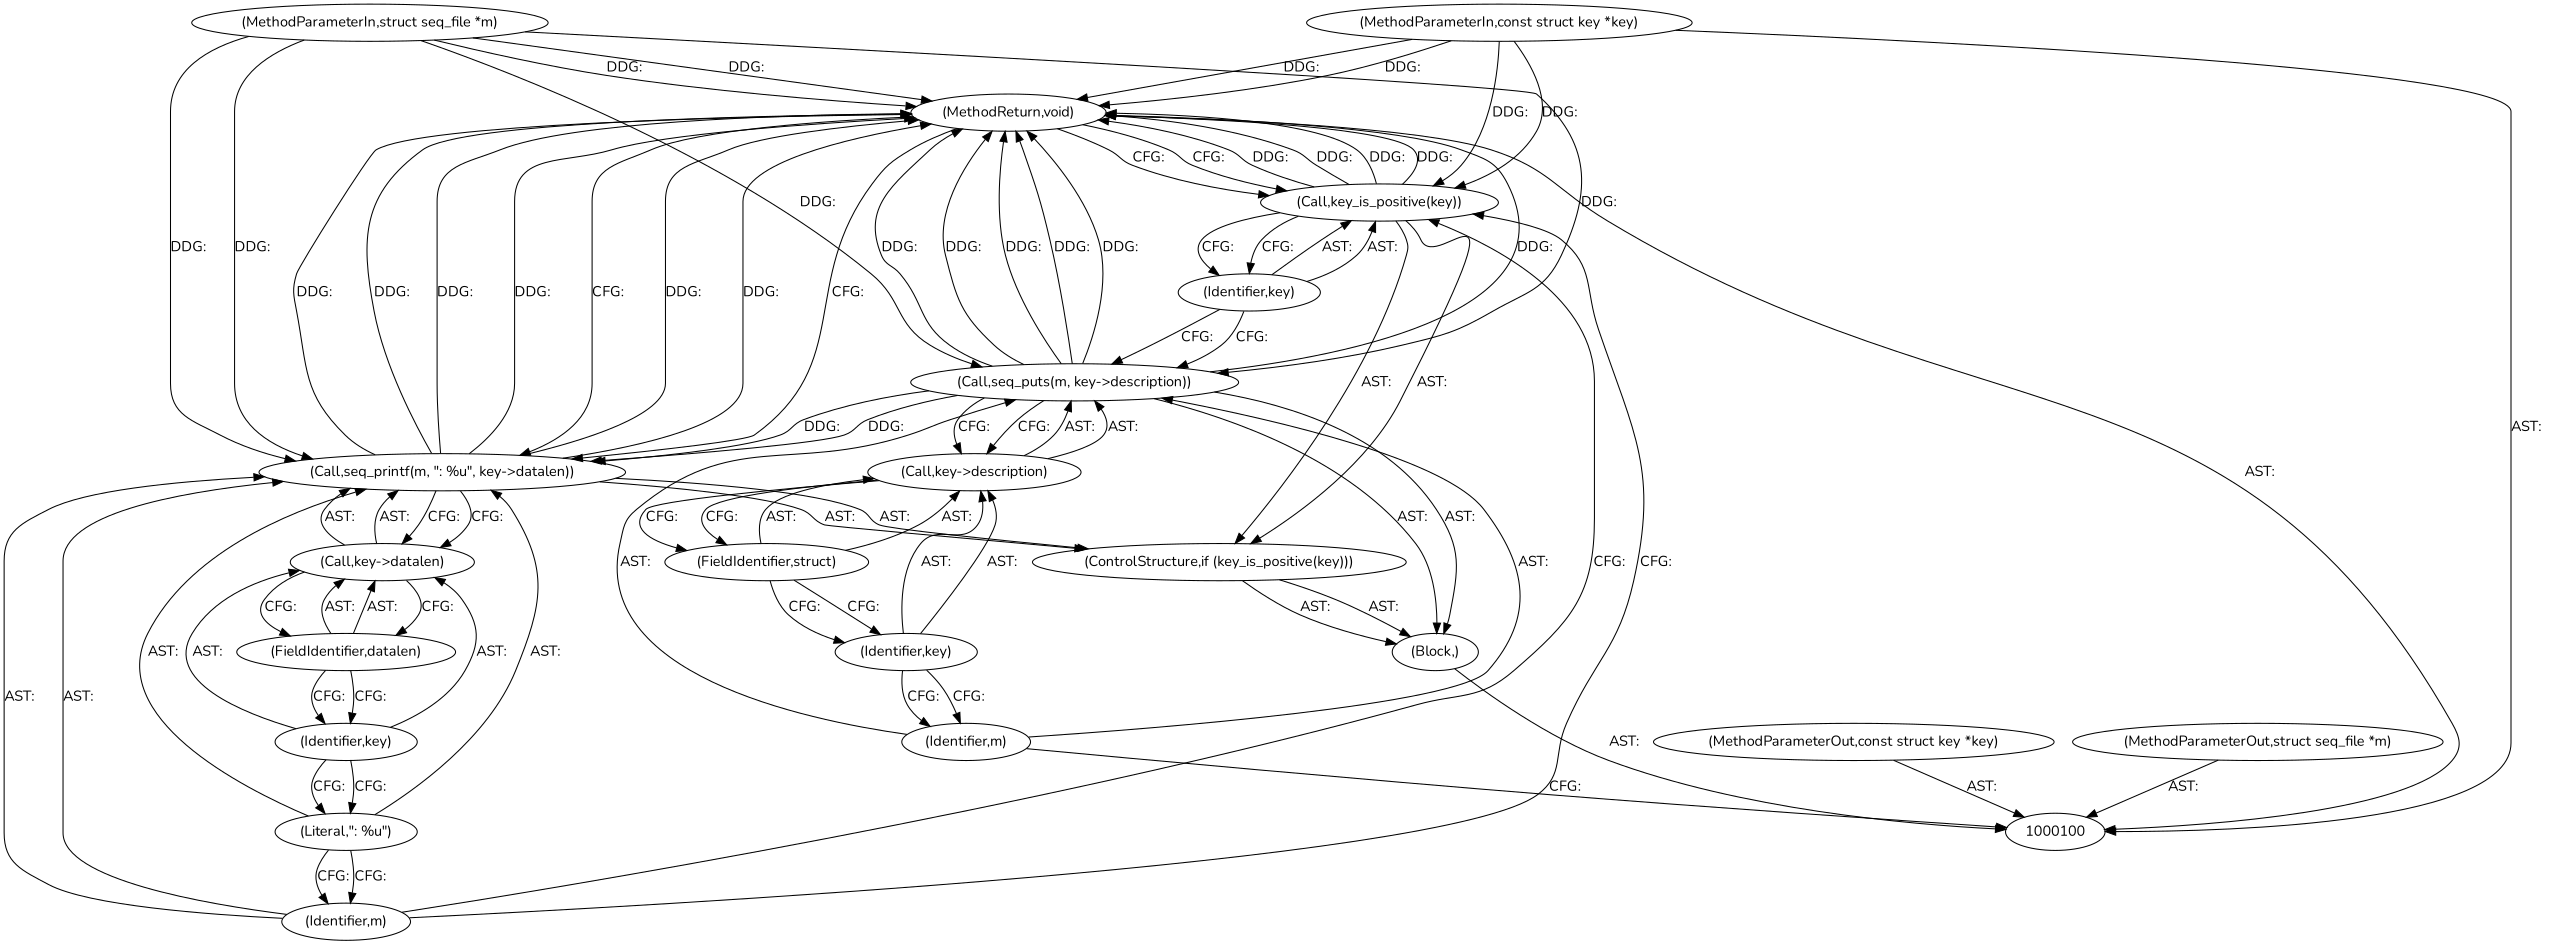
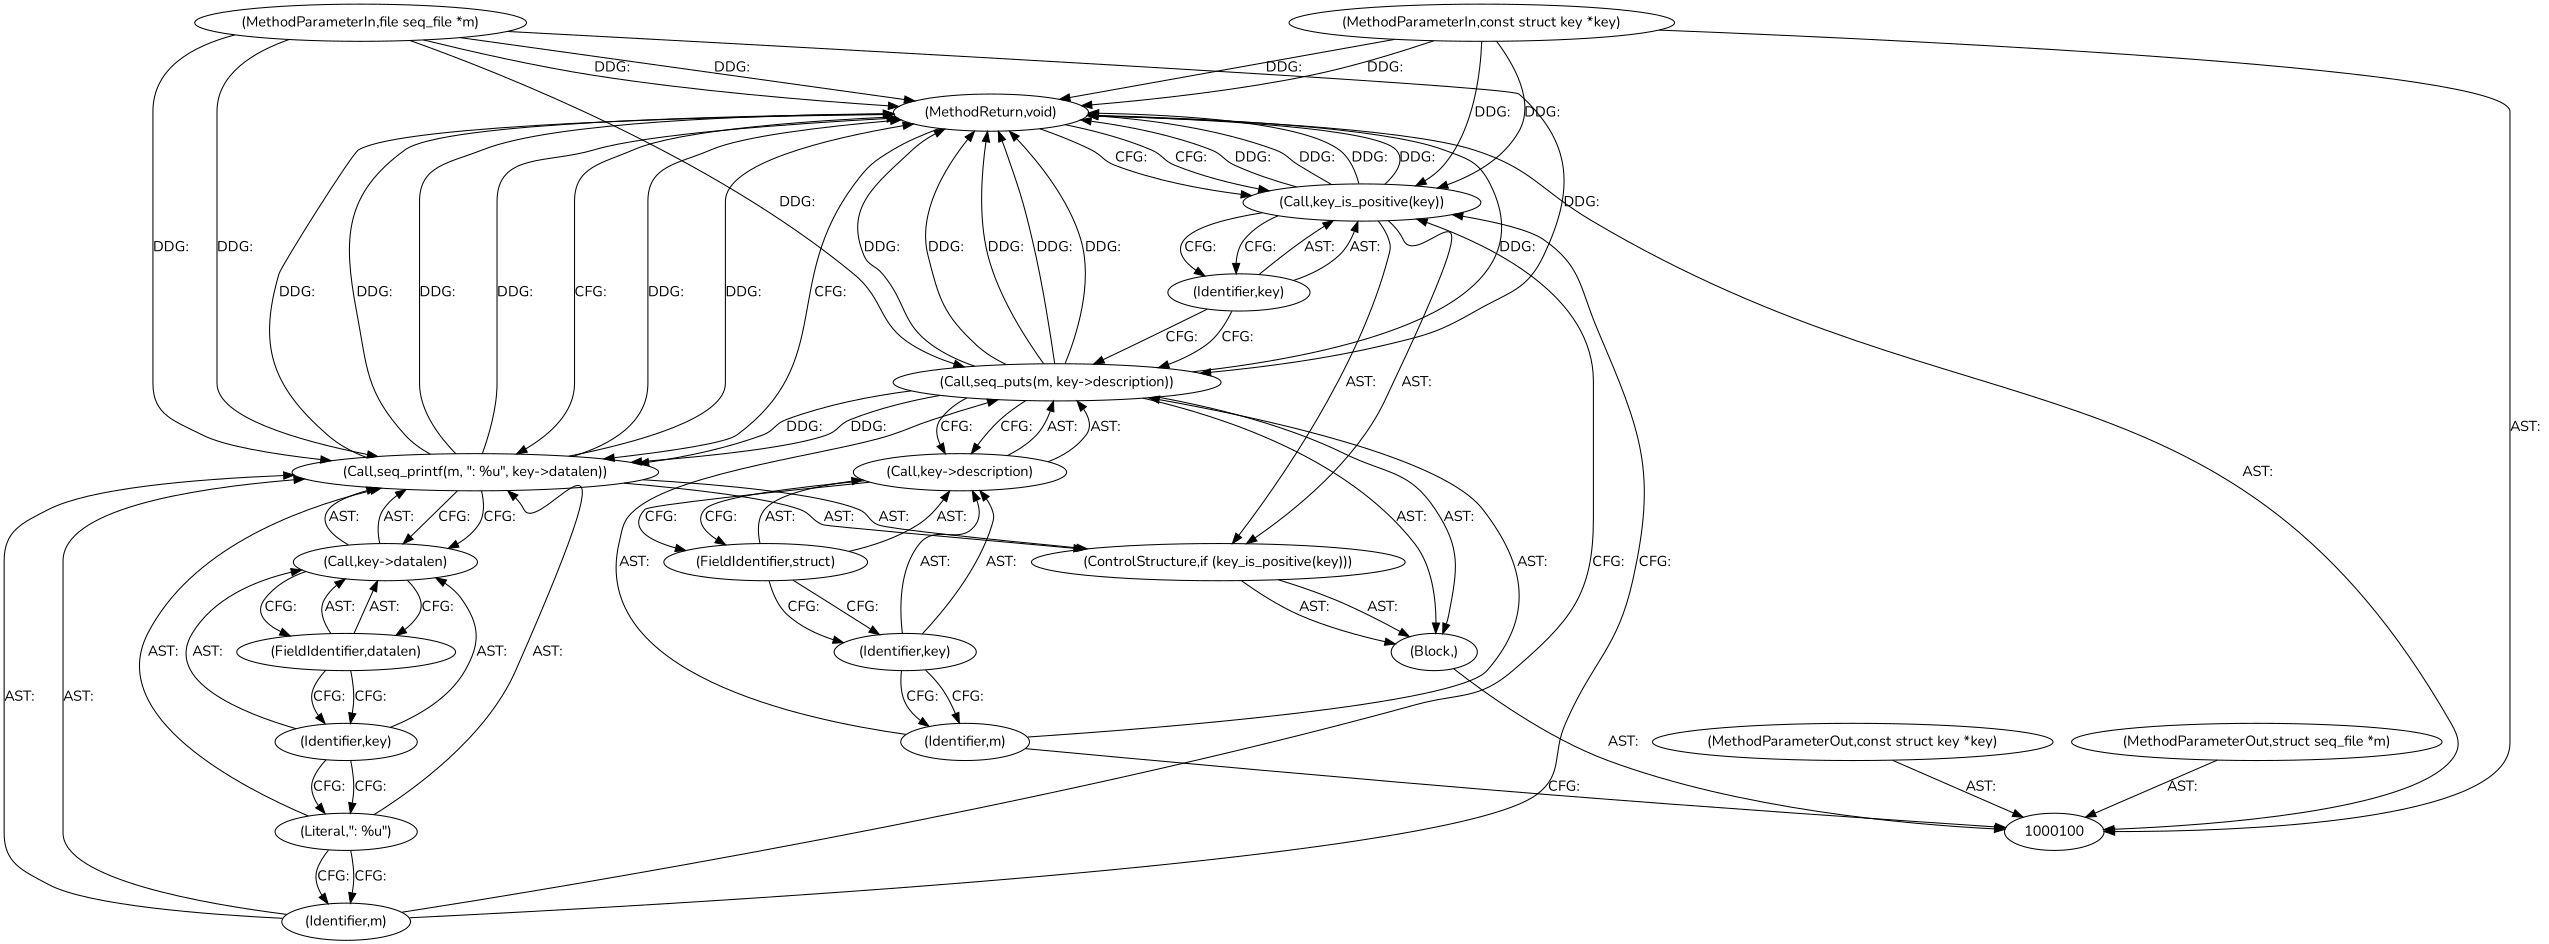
(370, 23) -> (361, 23)
